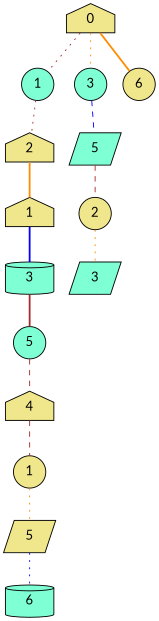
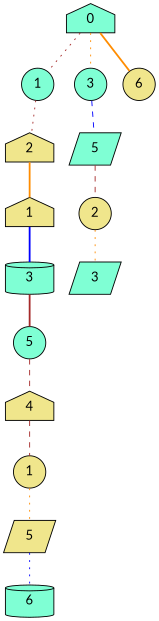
(91, 20) -> (91, 20)
